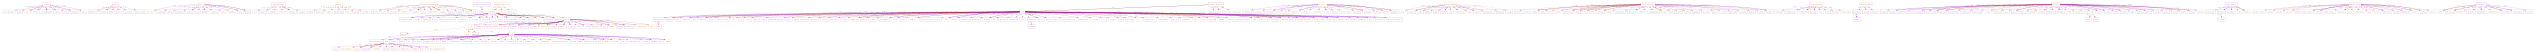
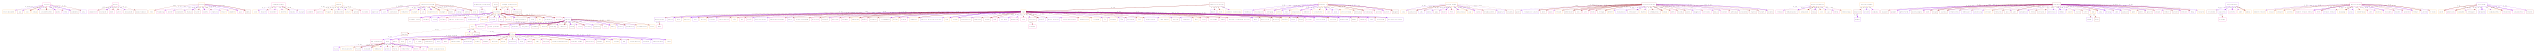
(512, 15) -> (496, 8)
